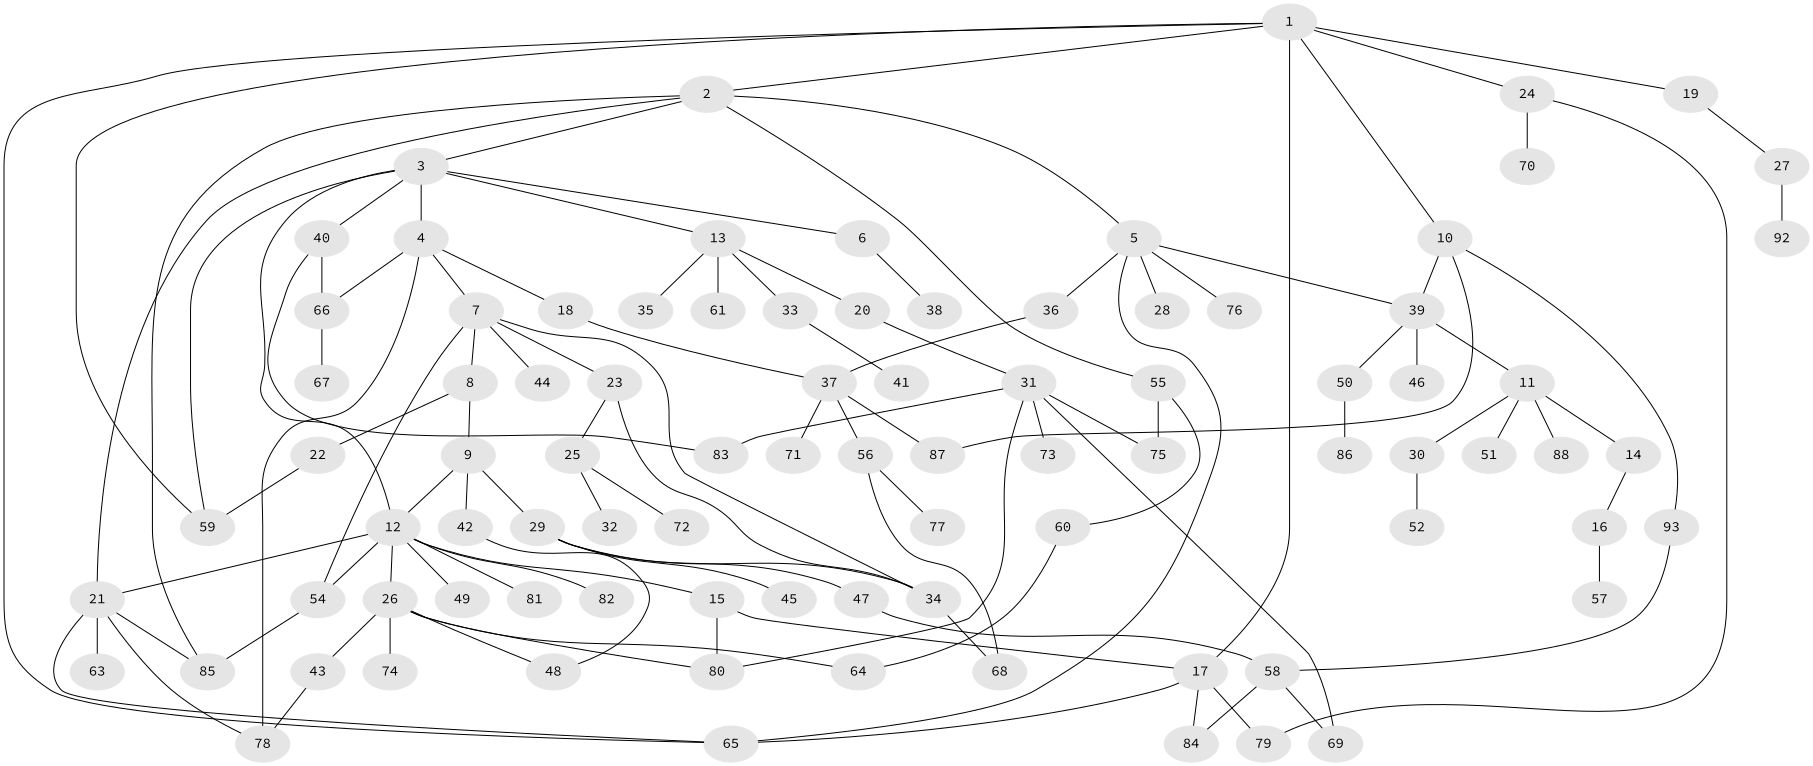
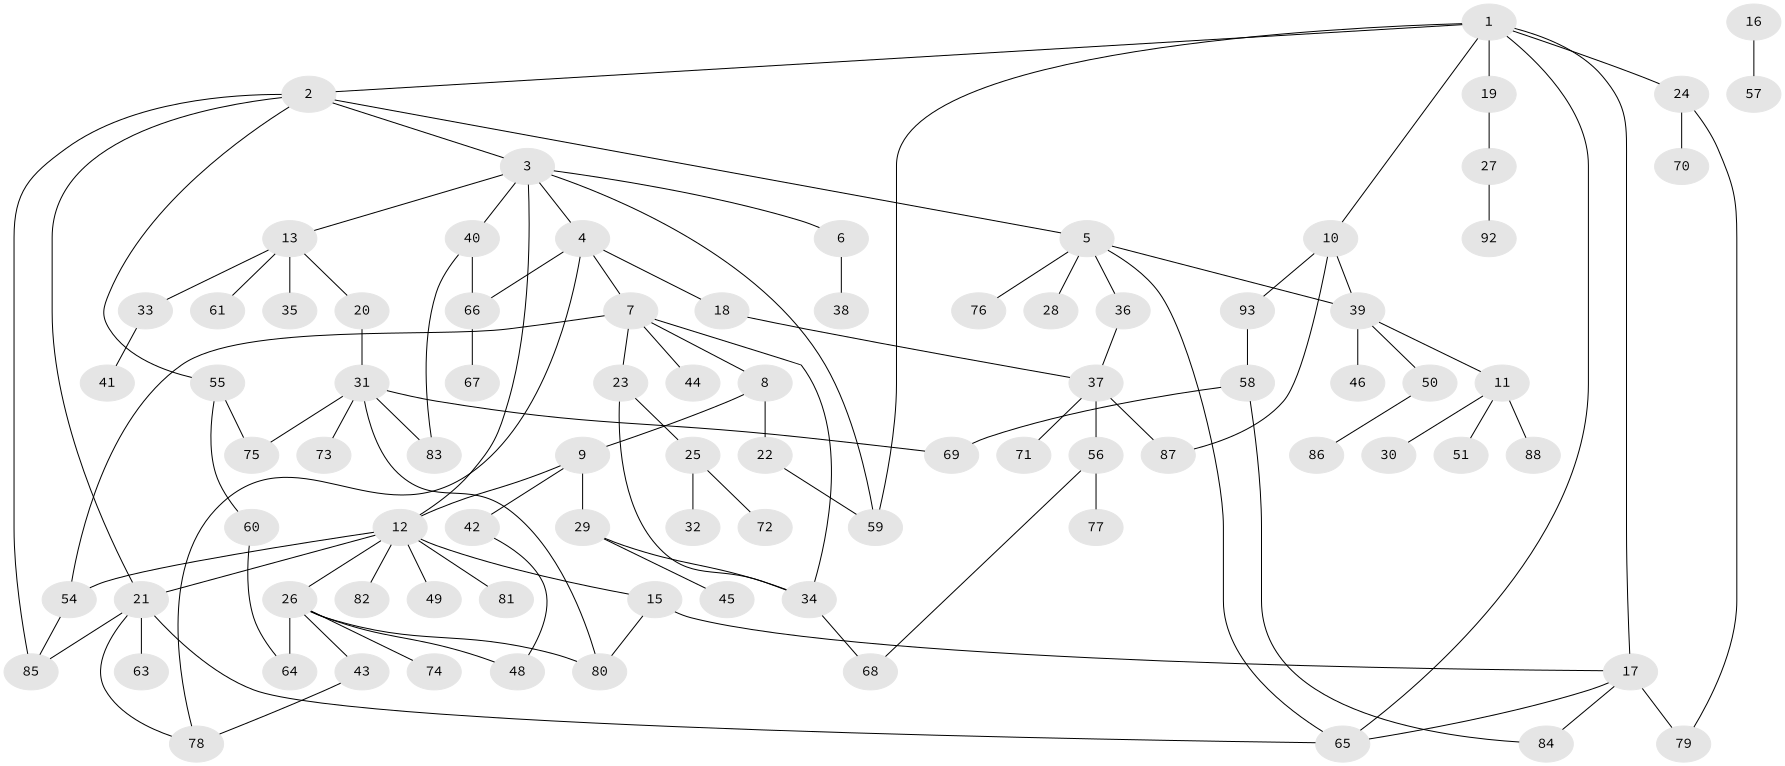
(1634, 455) -> none
(1417, 527) -> none
(861, 600) -> none
